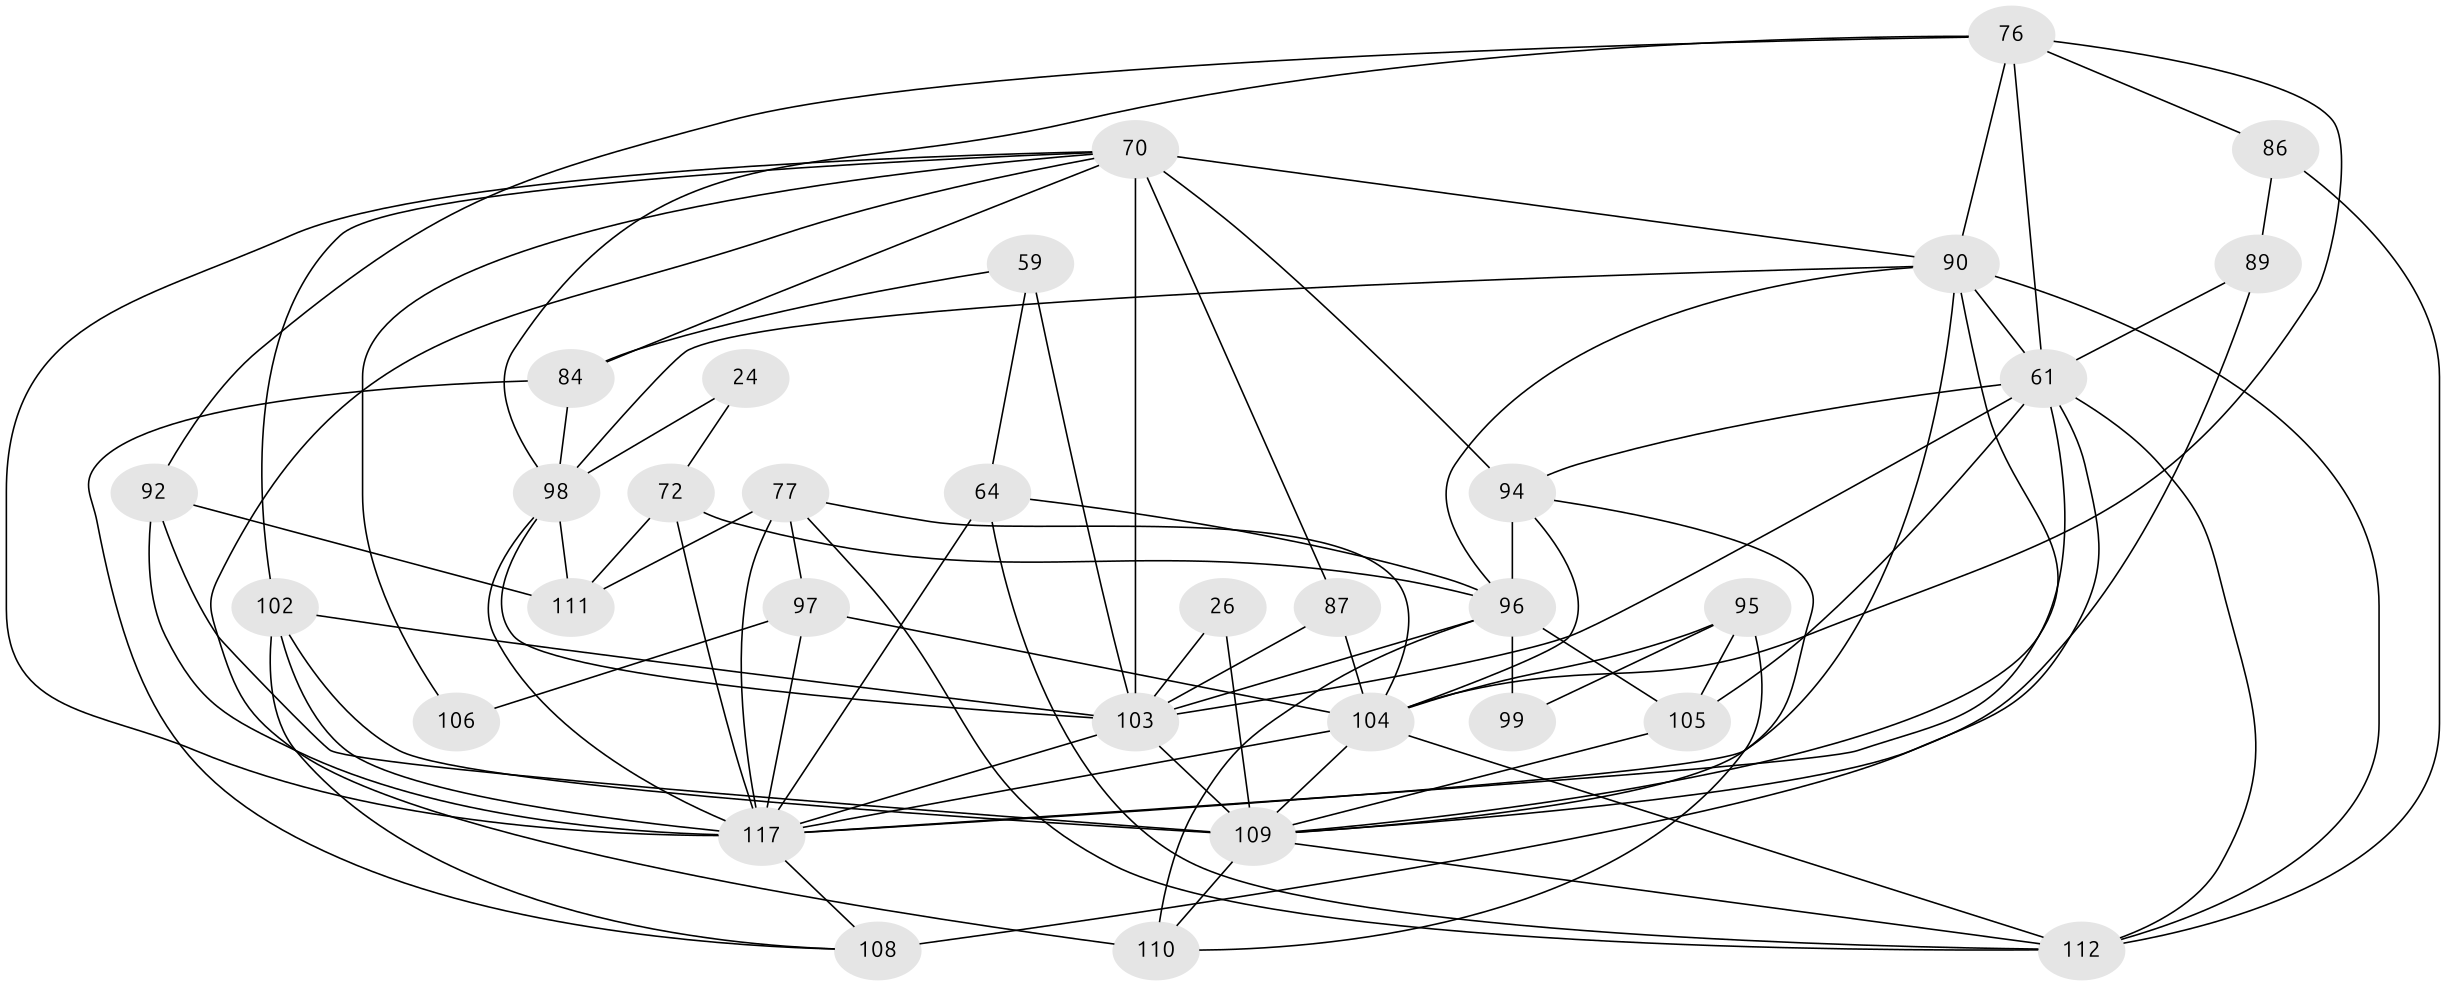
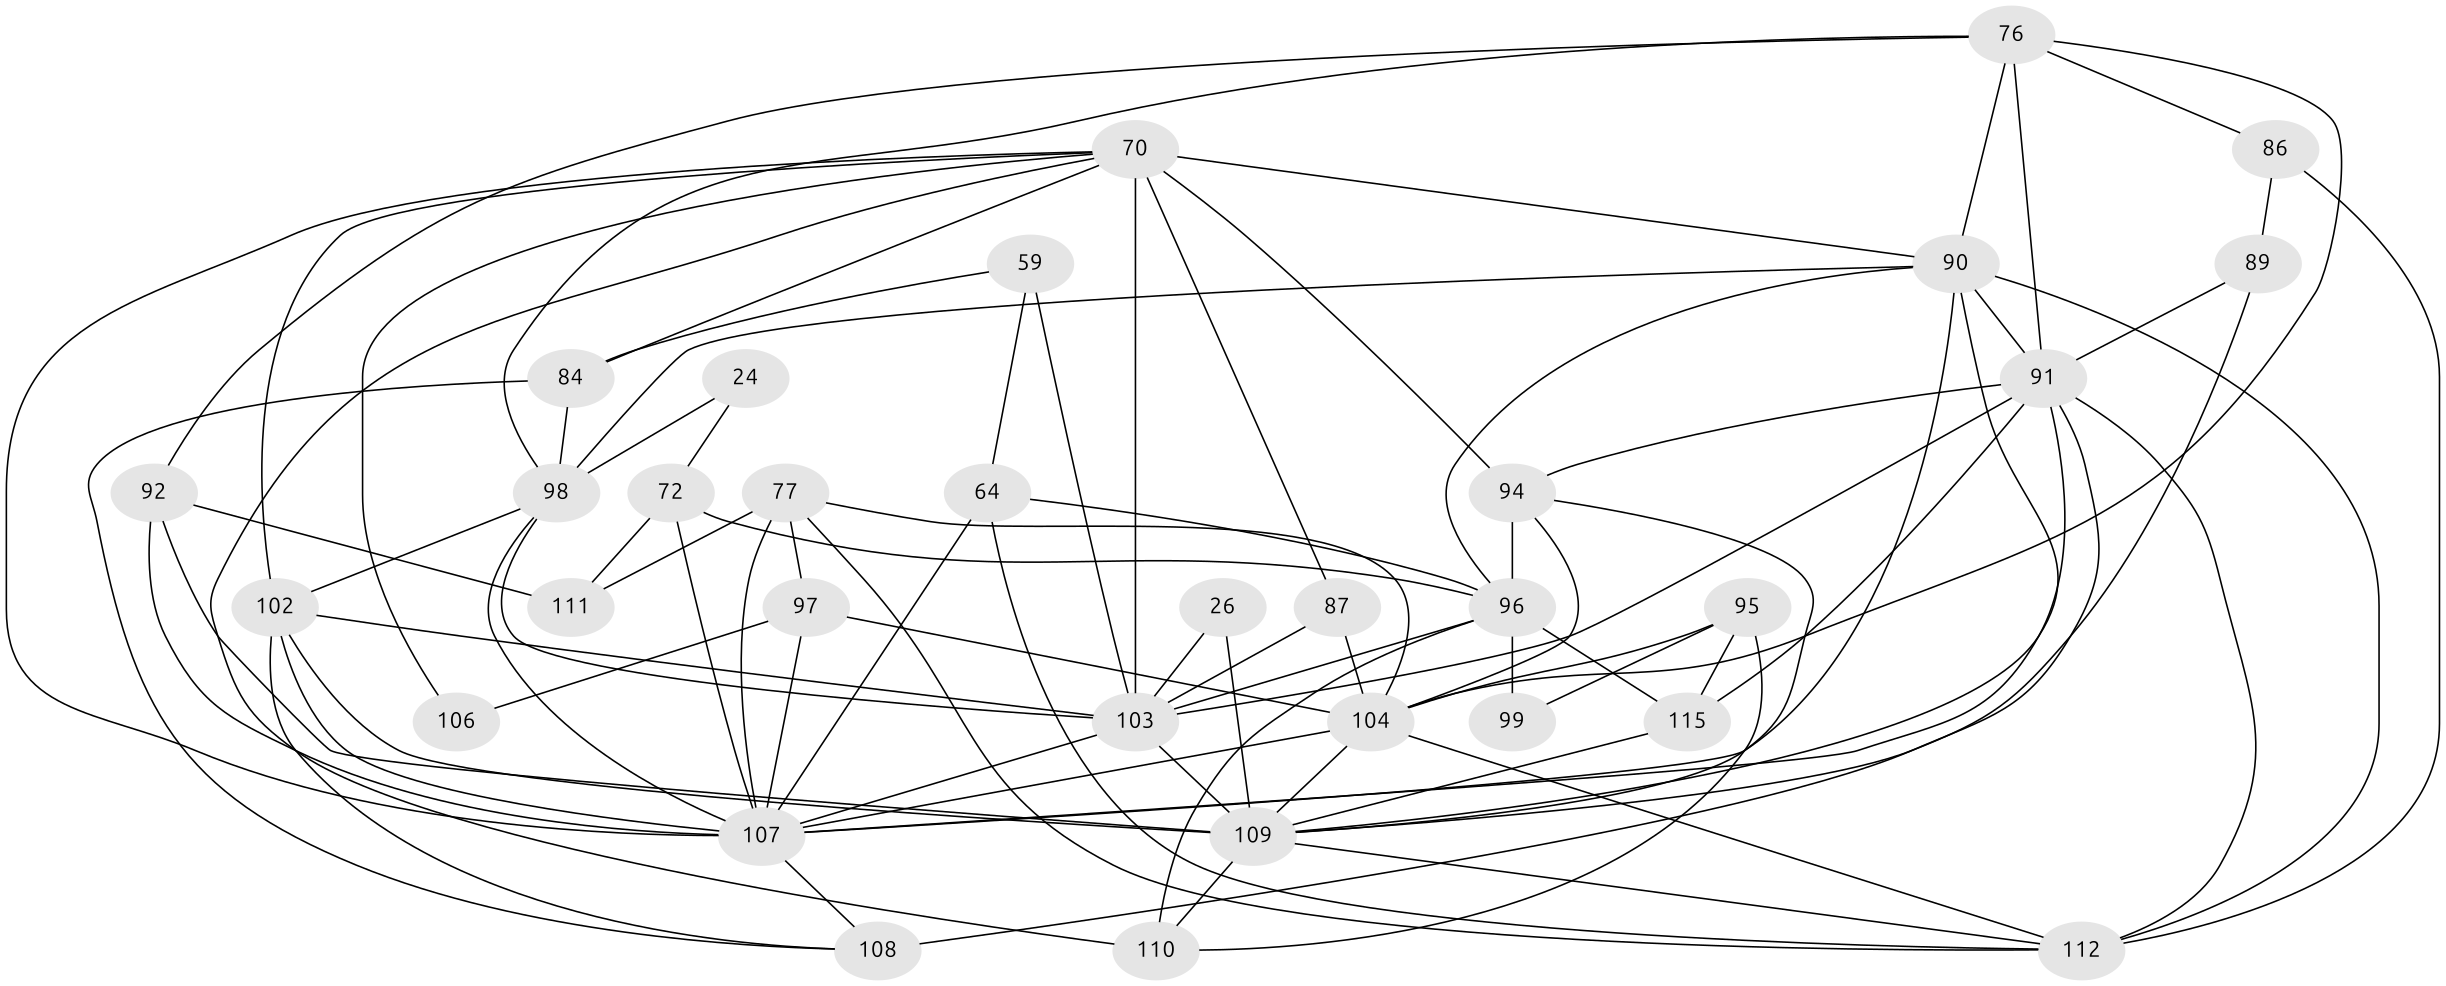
(2044, 378) -> (2044, 378)
(564, 550) -> (416, 550)
(1687, 722) -> (1687, 722)
(762, 836) -> (762, 836)
